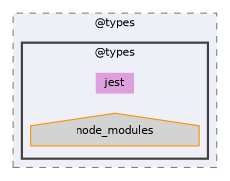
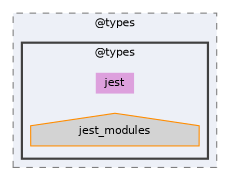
(115, 131) -> (115, 131)
